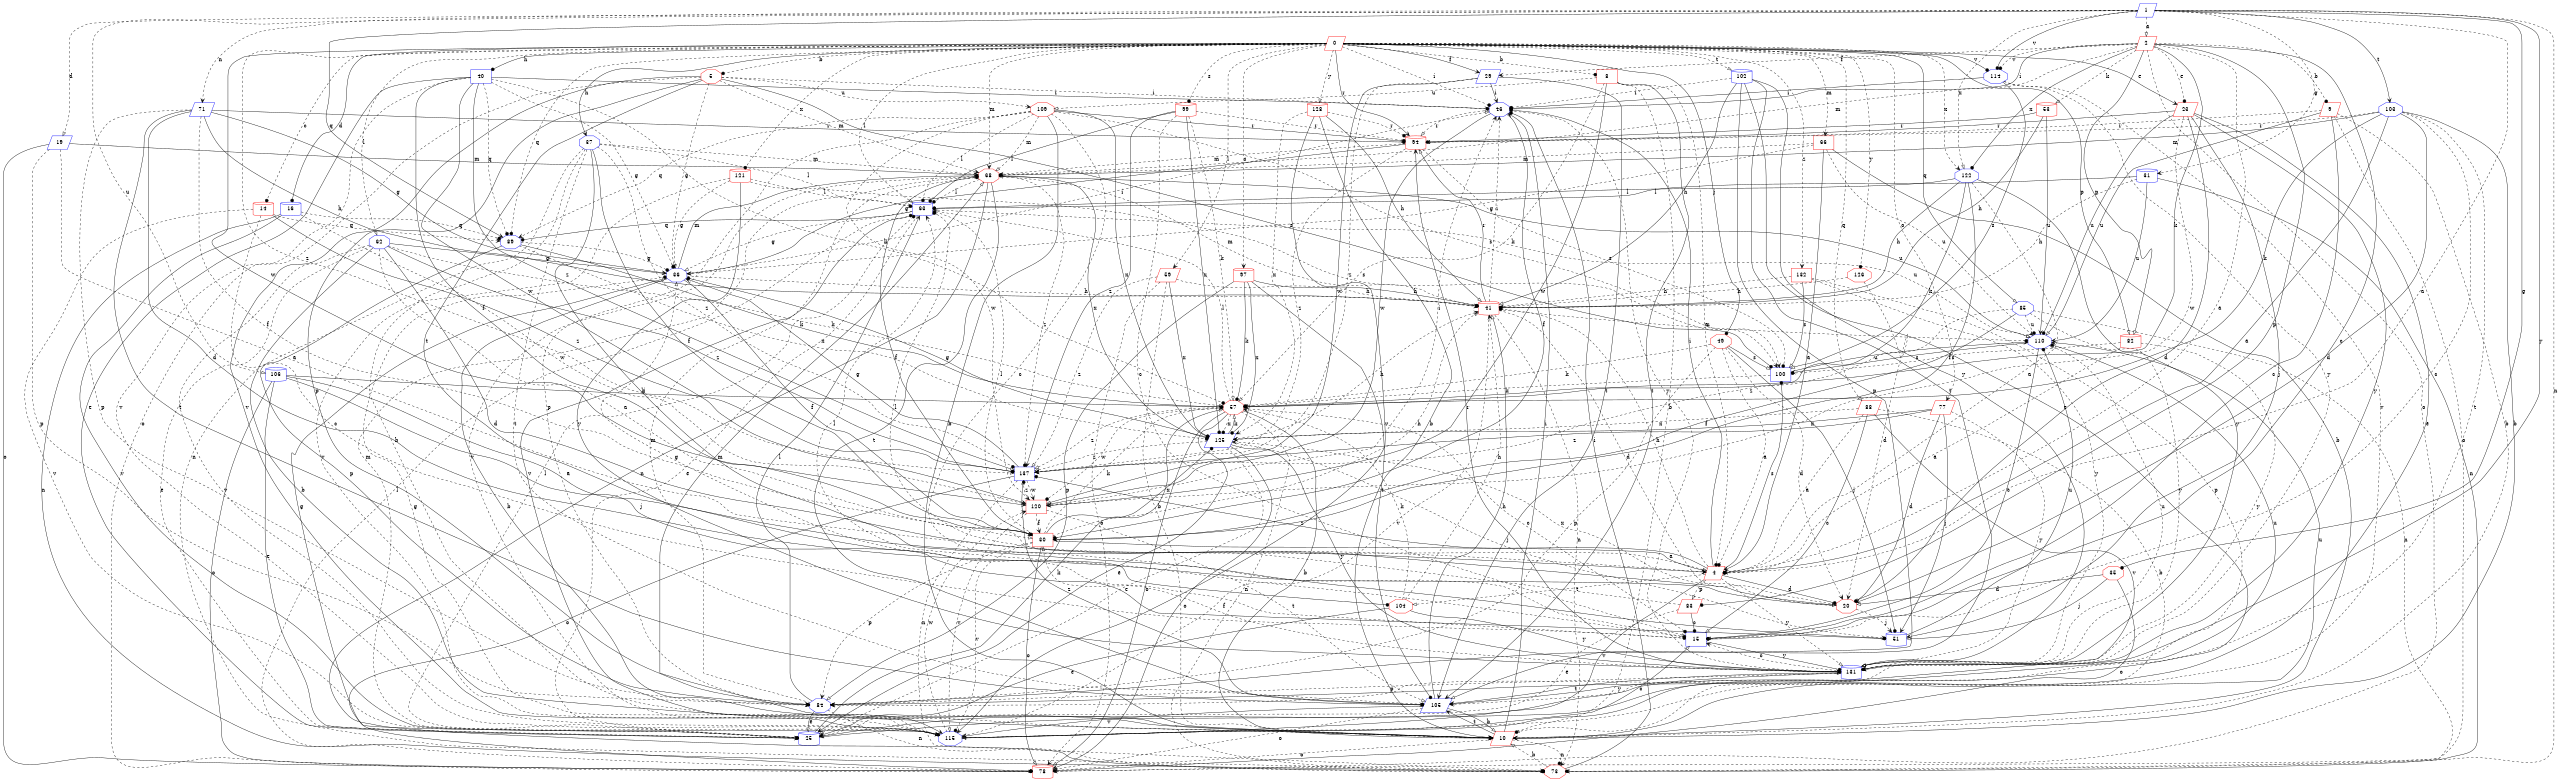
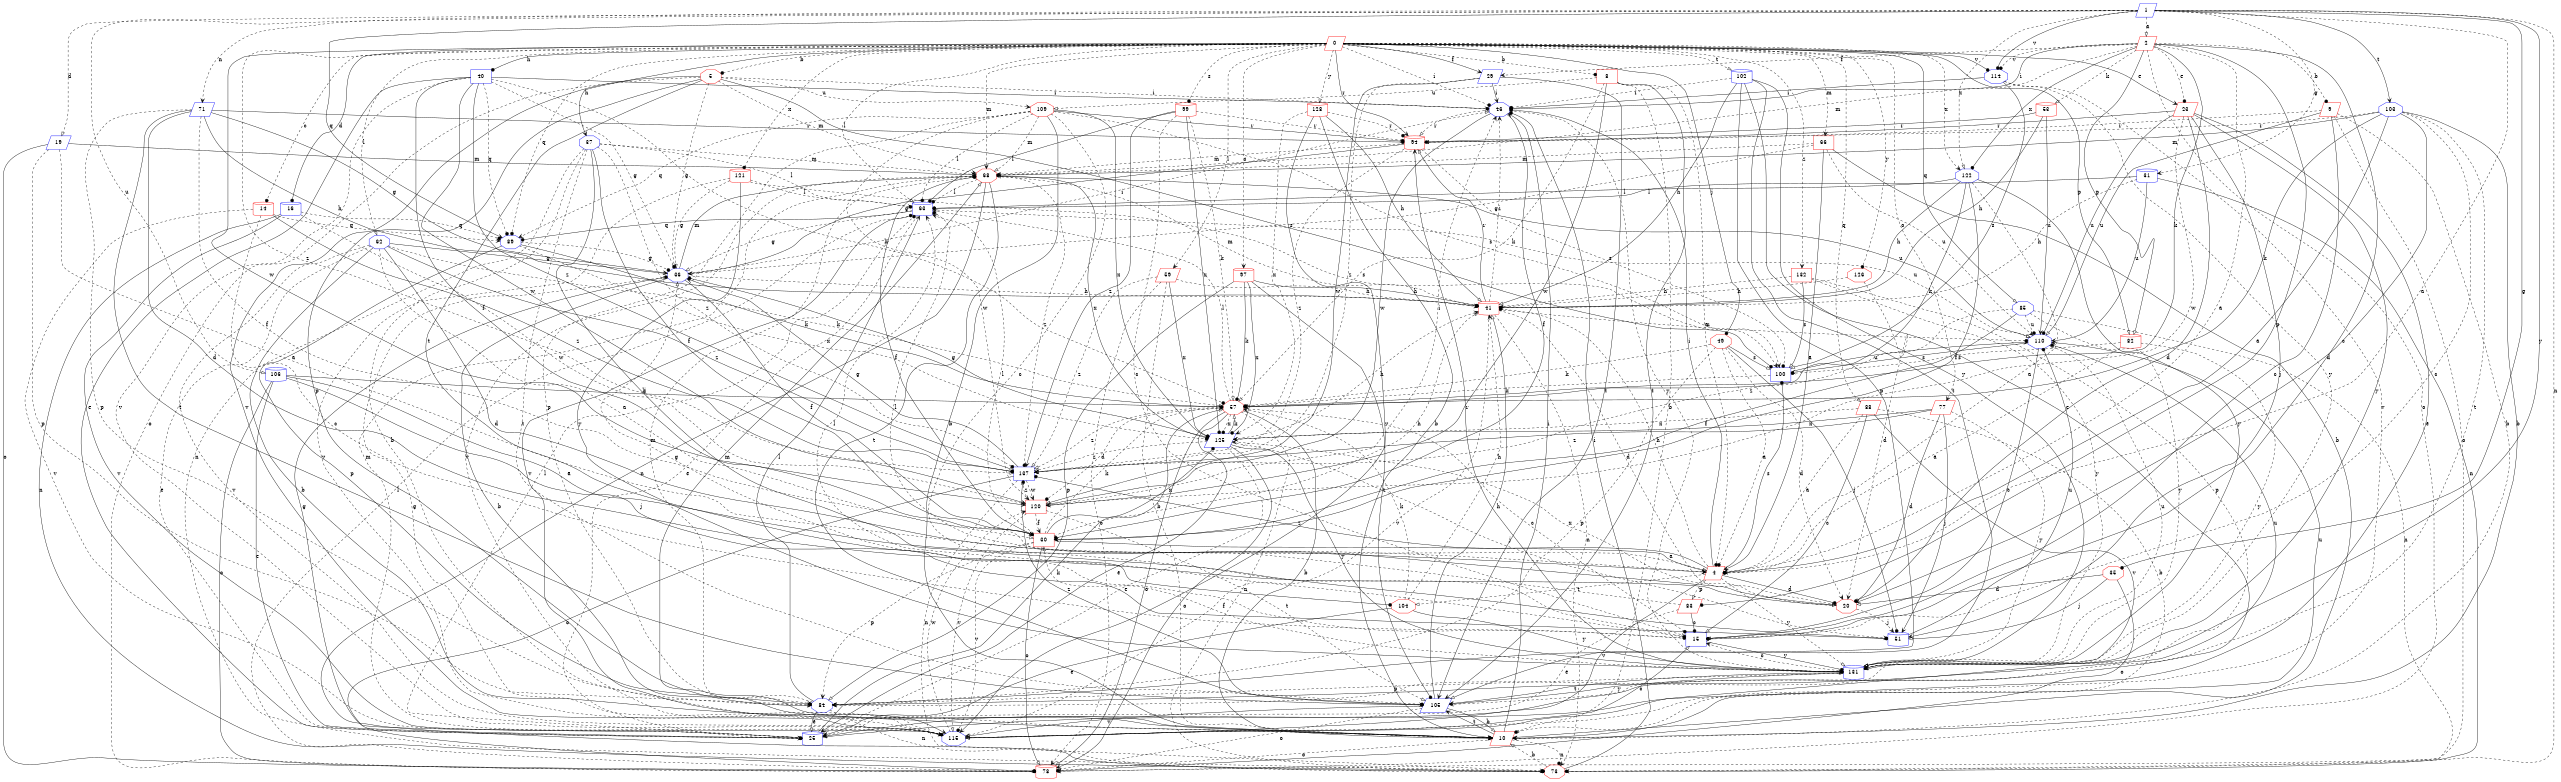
(1104, 457) -> (1103, 457)
